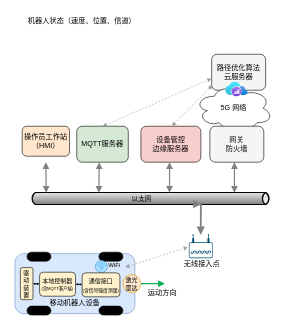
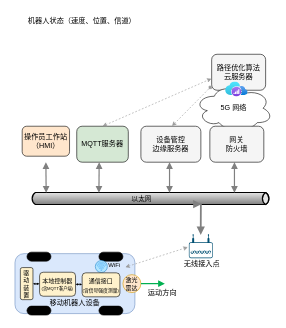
(171, 144) -> (171, 144)
